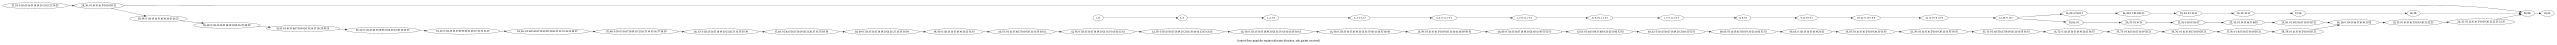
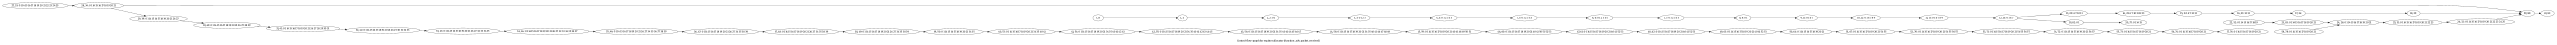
(2189, 23) -> none
(1600, 32) -> (1600, 32)
(2270, 32) -> none
